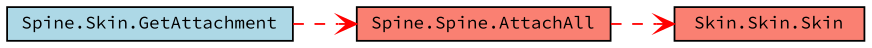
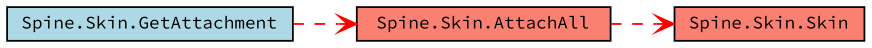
(484, 24) -> (484, 24)
(769, 24) -> (769, 24)
